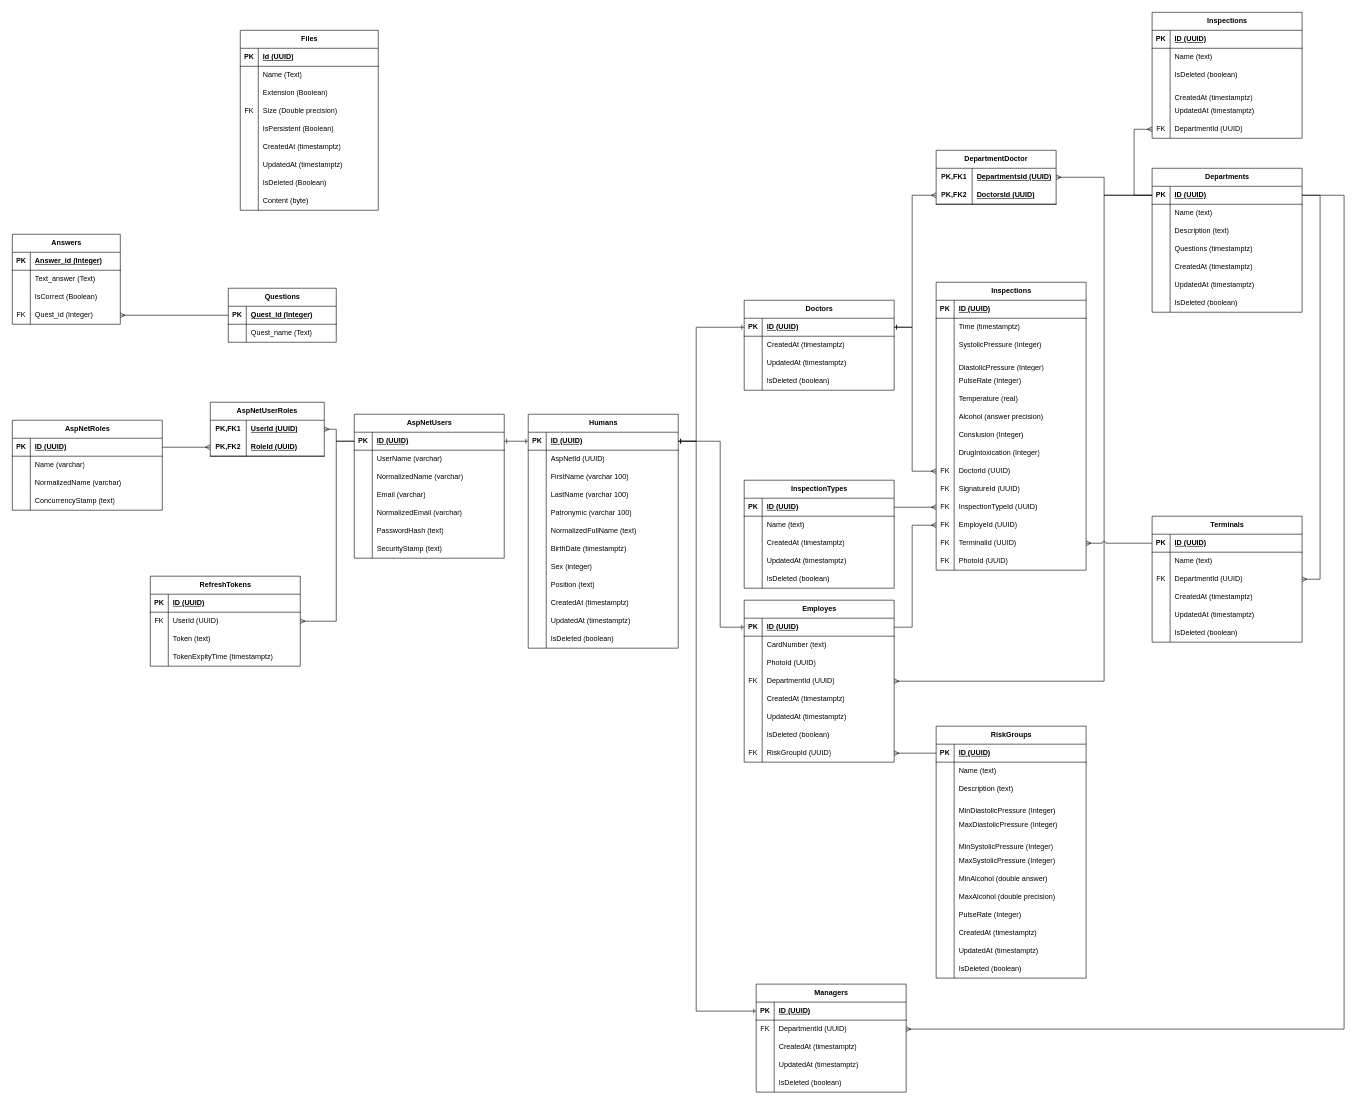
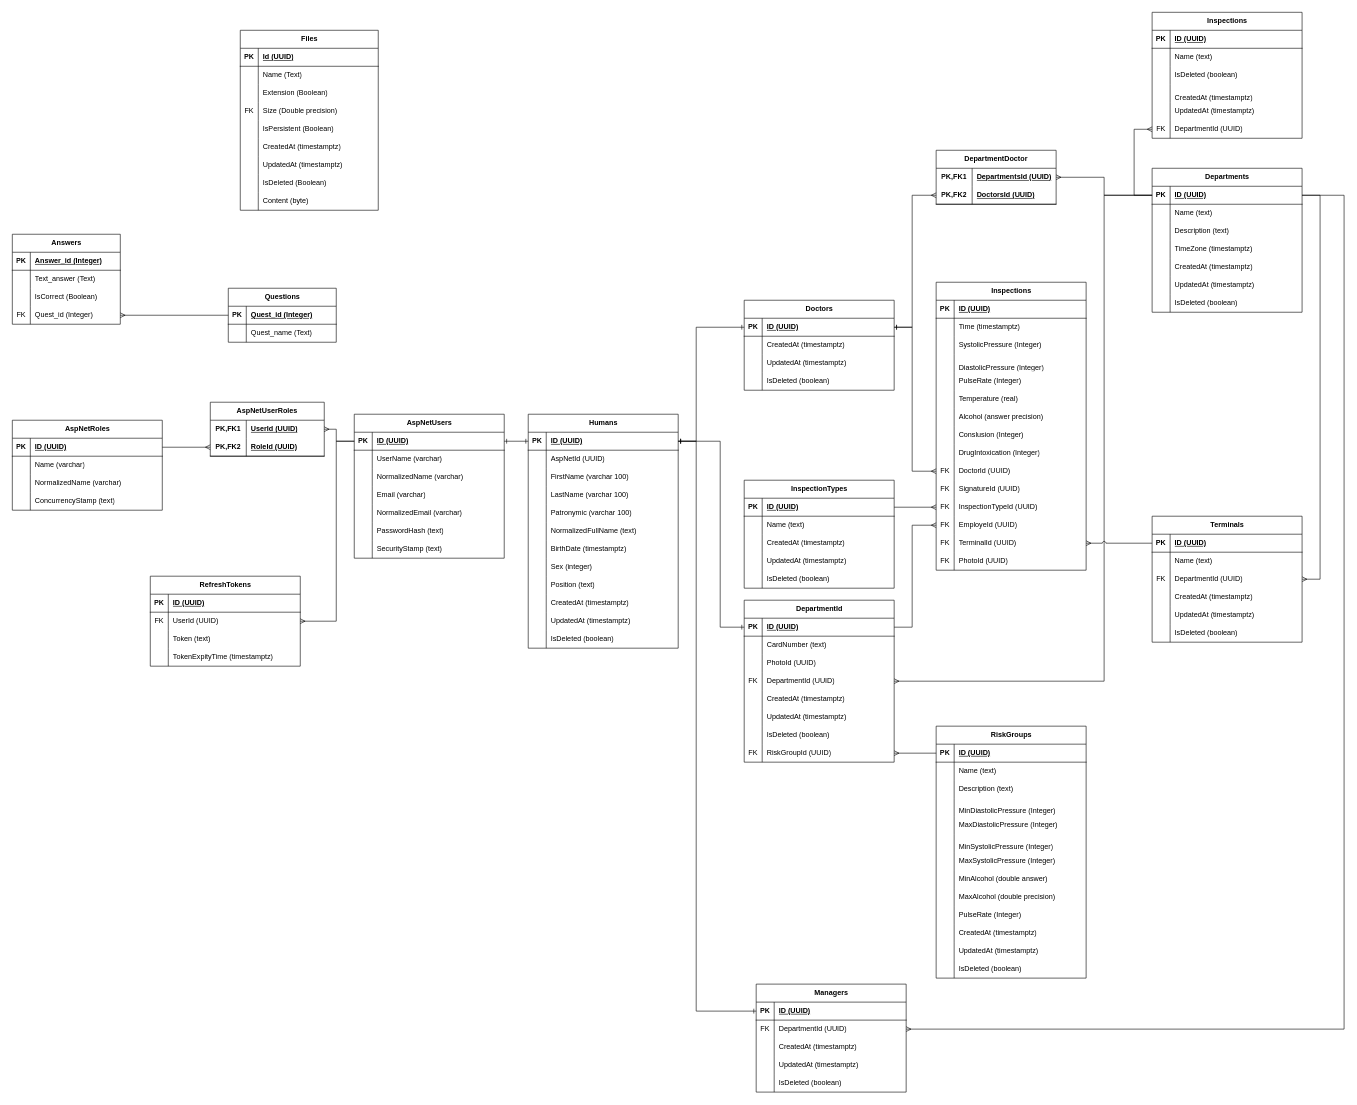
(1219, 249) -> (1217, 249)
(820, 609) -> (820, 609)
